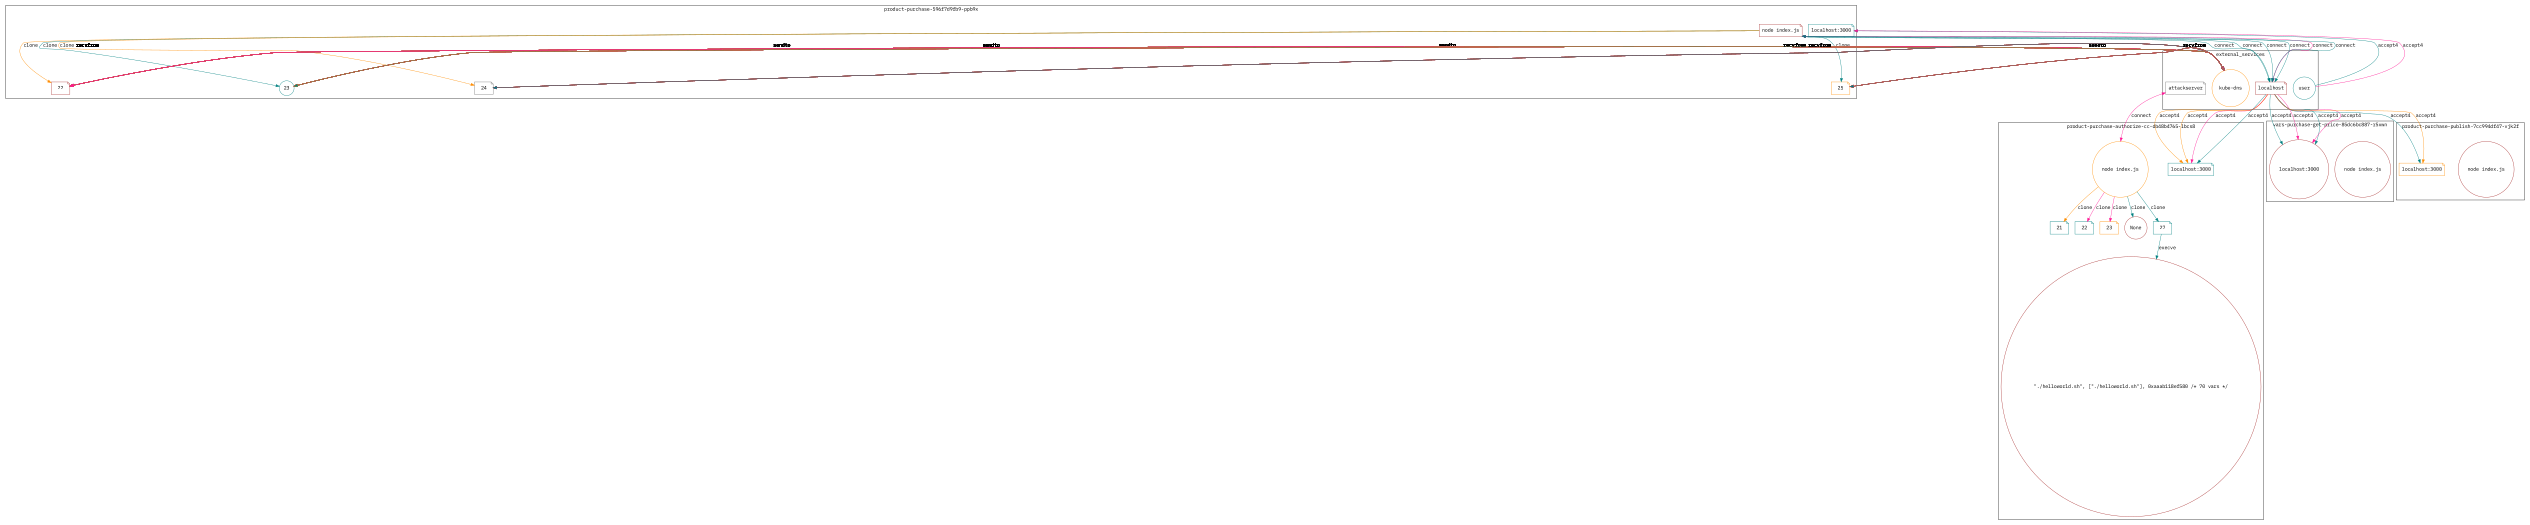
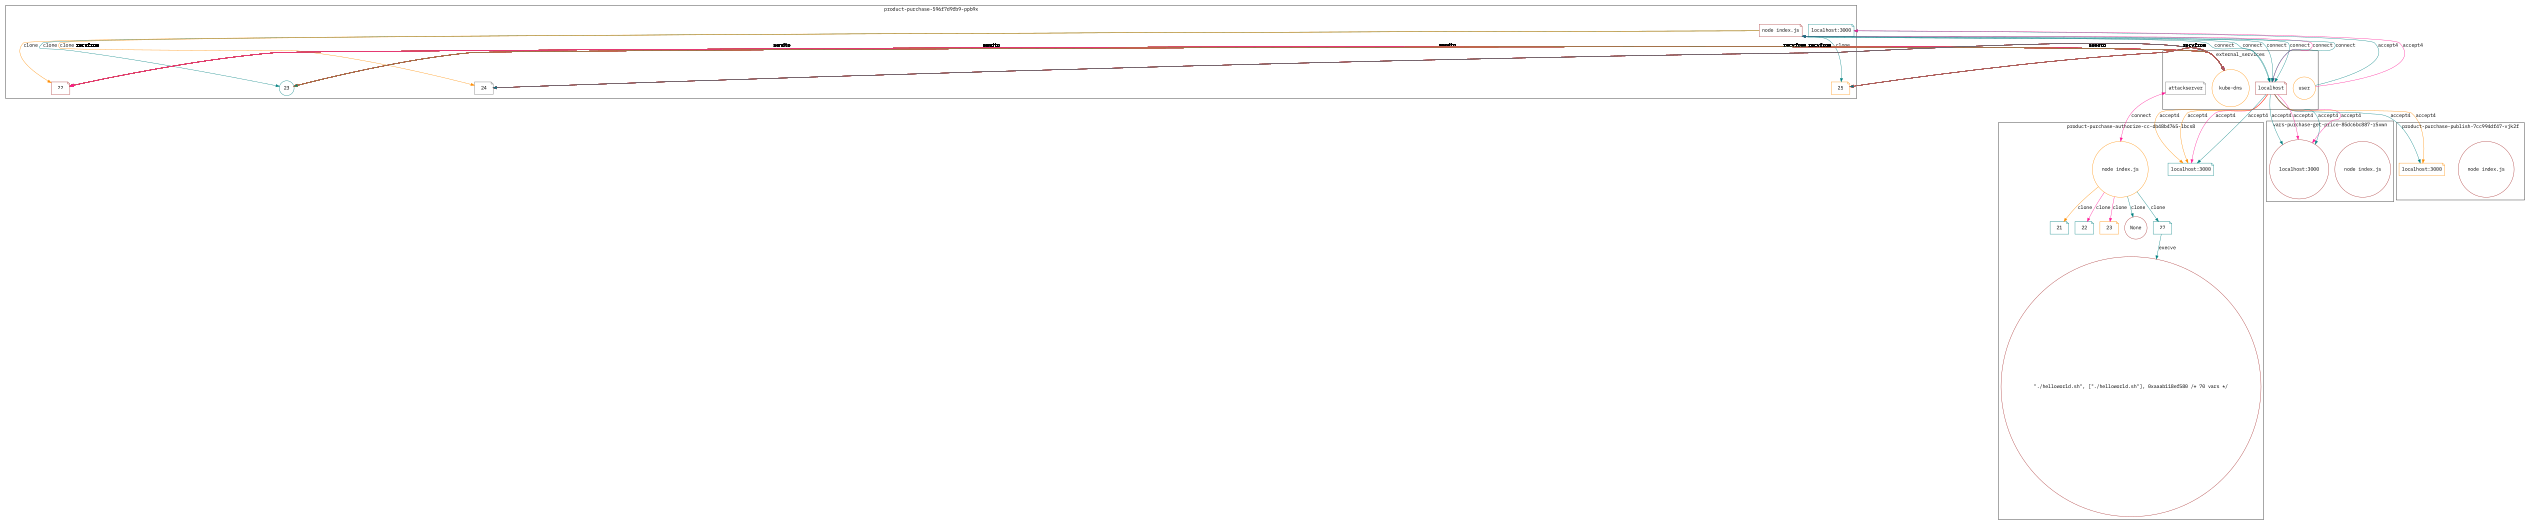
(2304, 88) -> (2304, 88)
